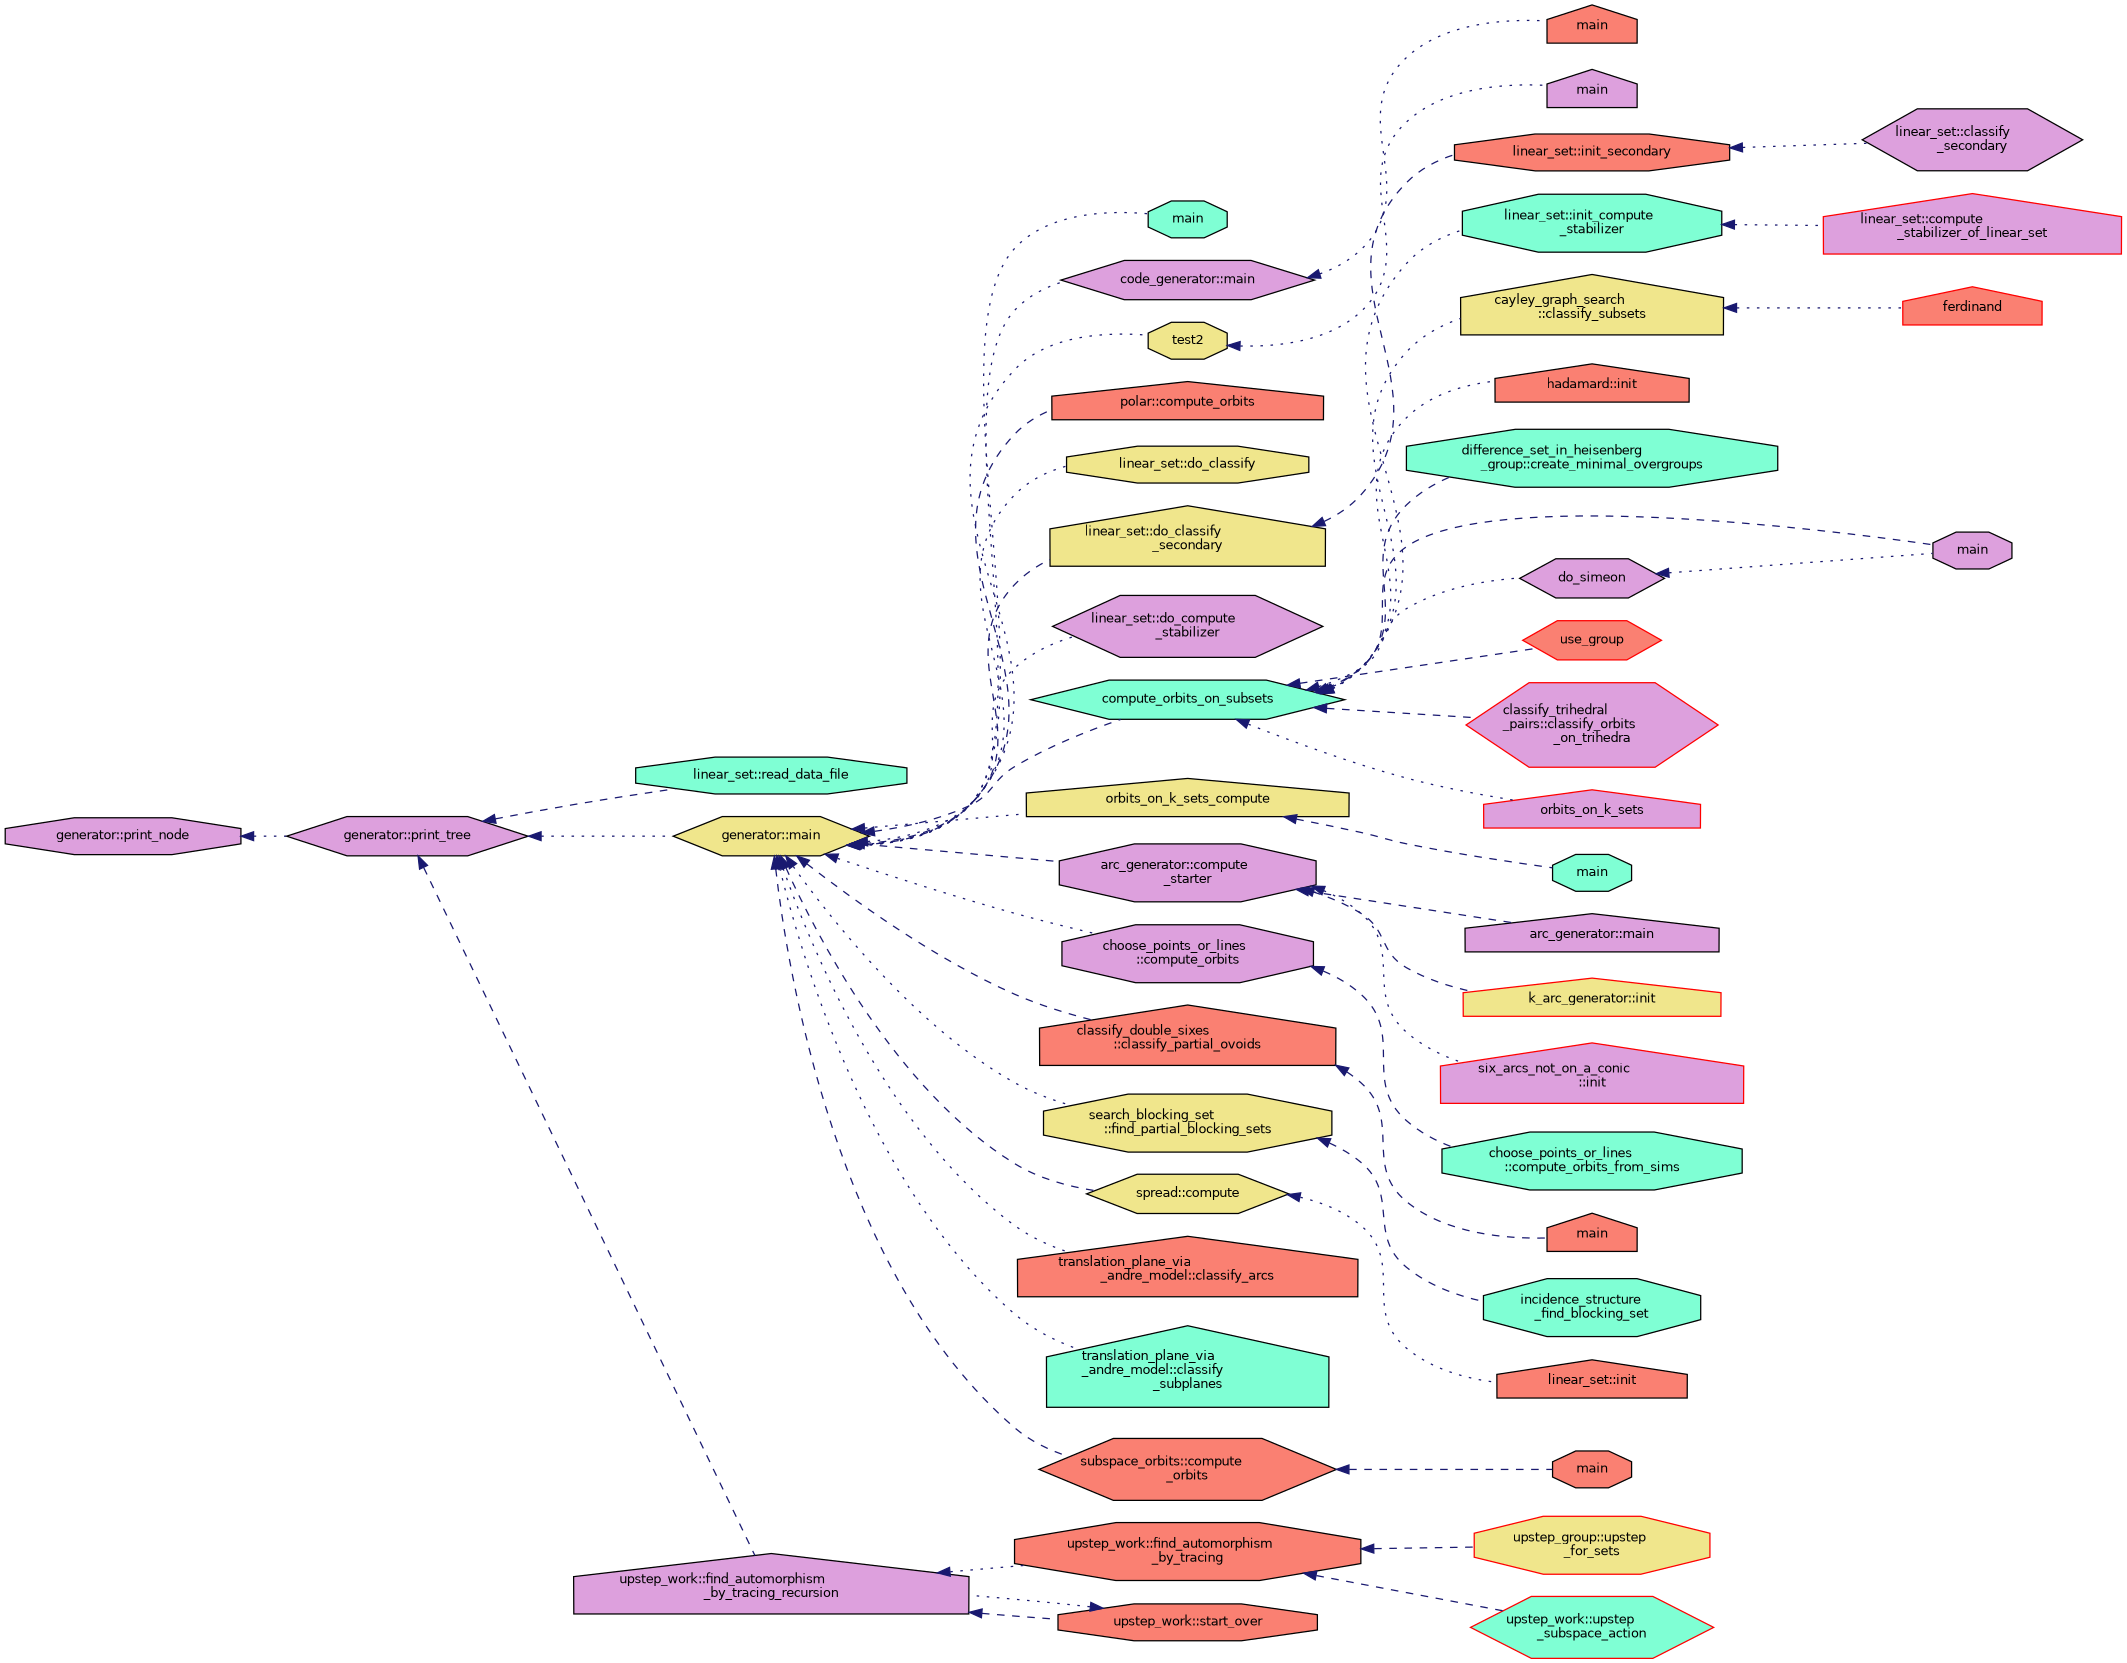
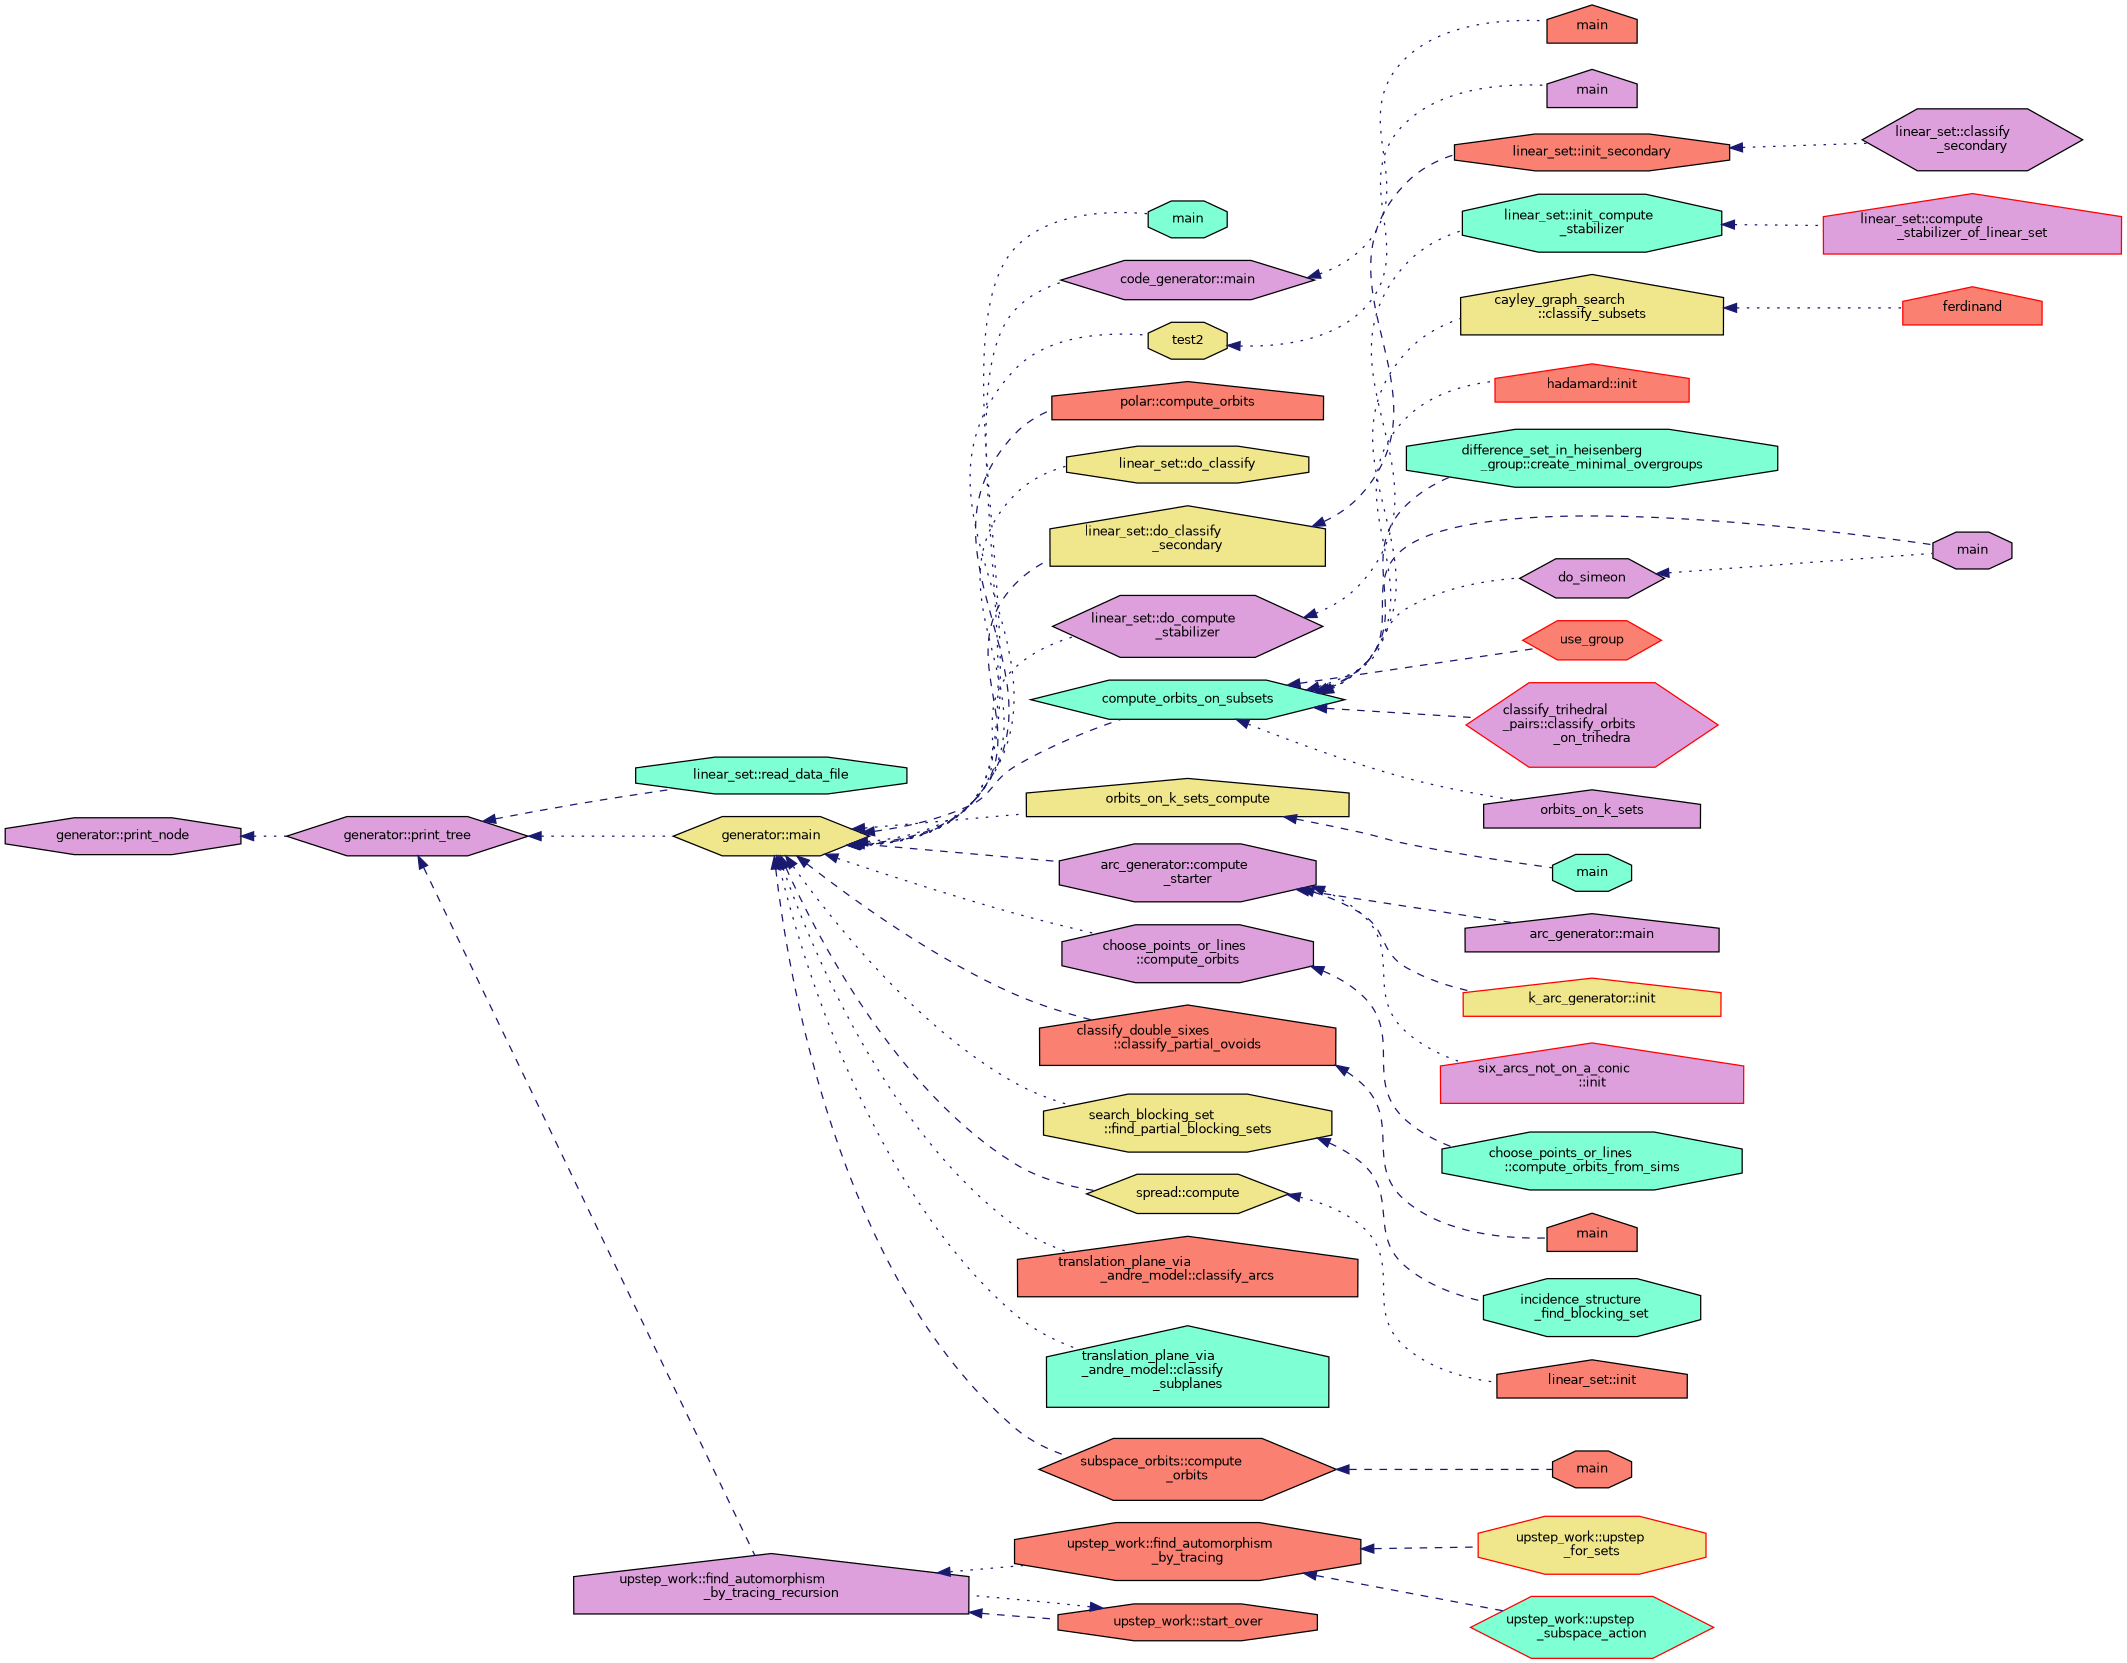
(1592, 385) -> (1592, 385)
(1387, 477) -> (1375, 384)
(1592, 811) -> (1592, 811)
(1592, 1545) -> (1592, 1545)
